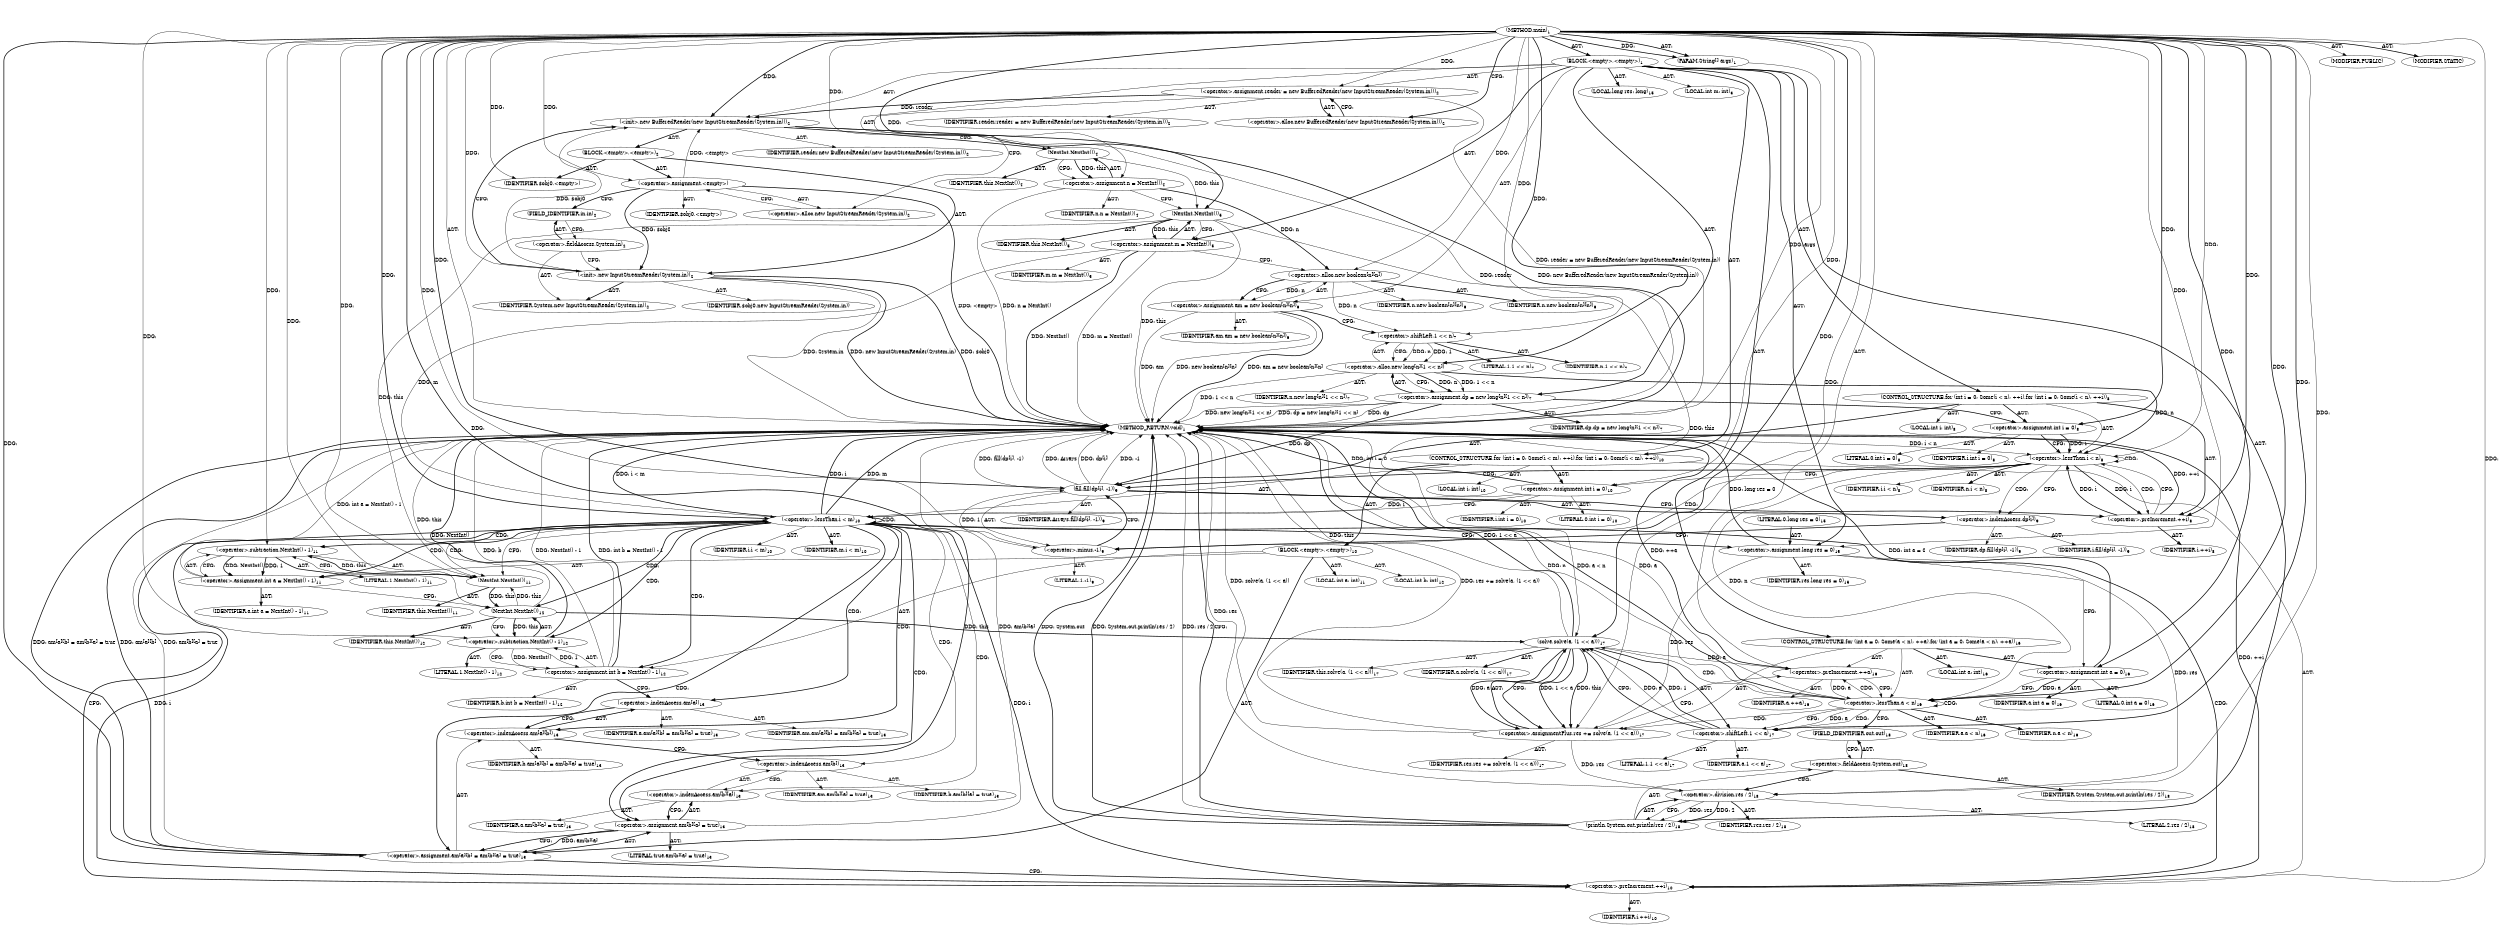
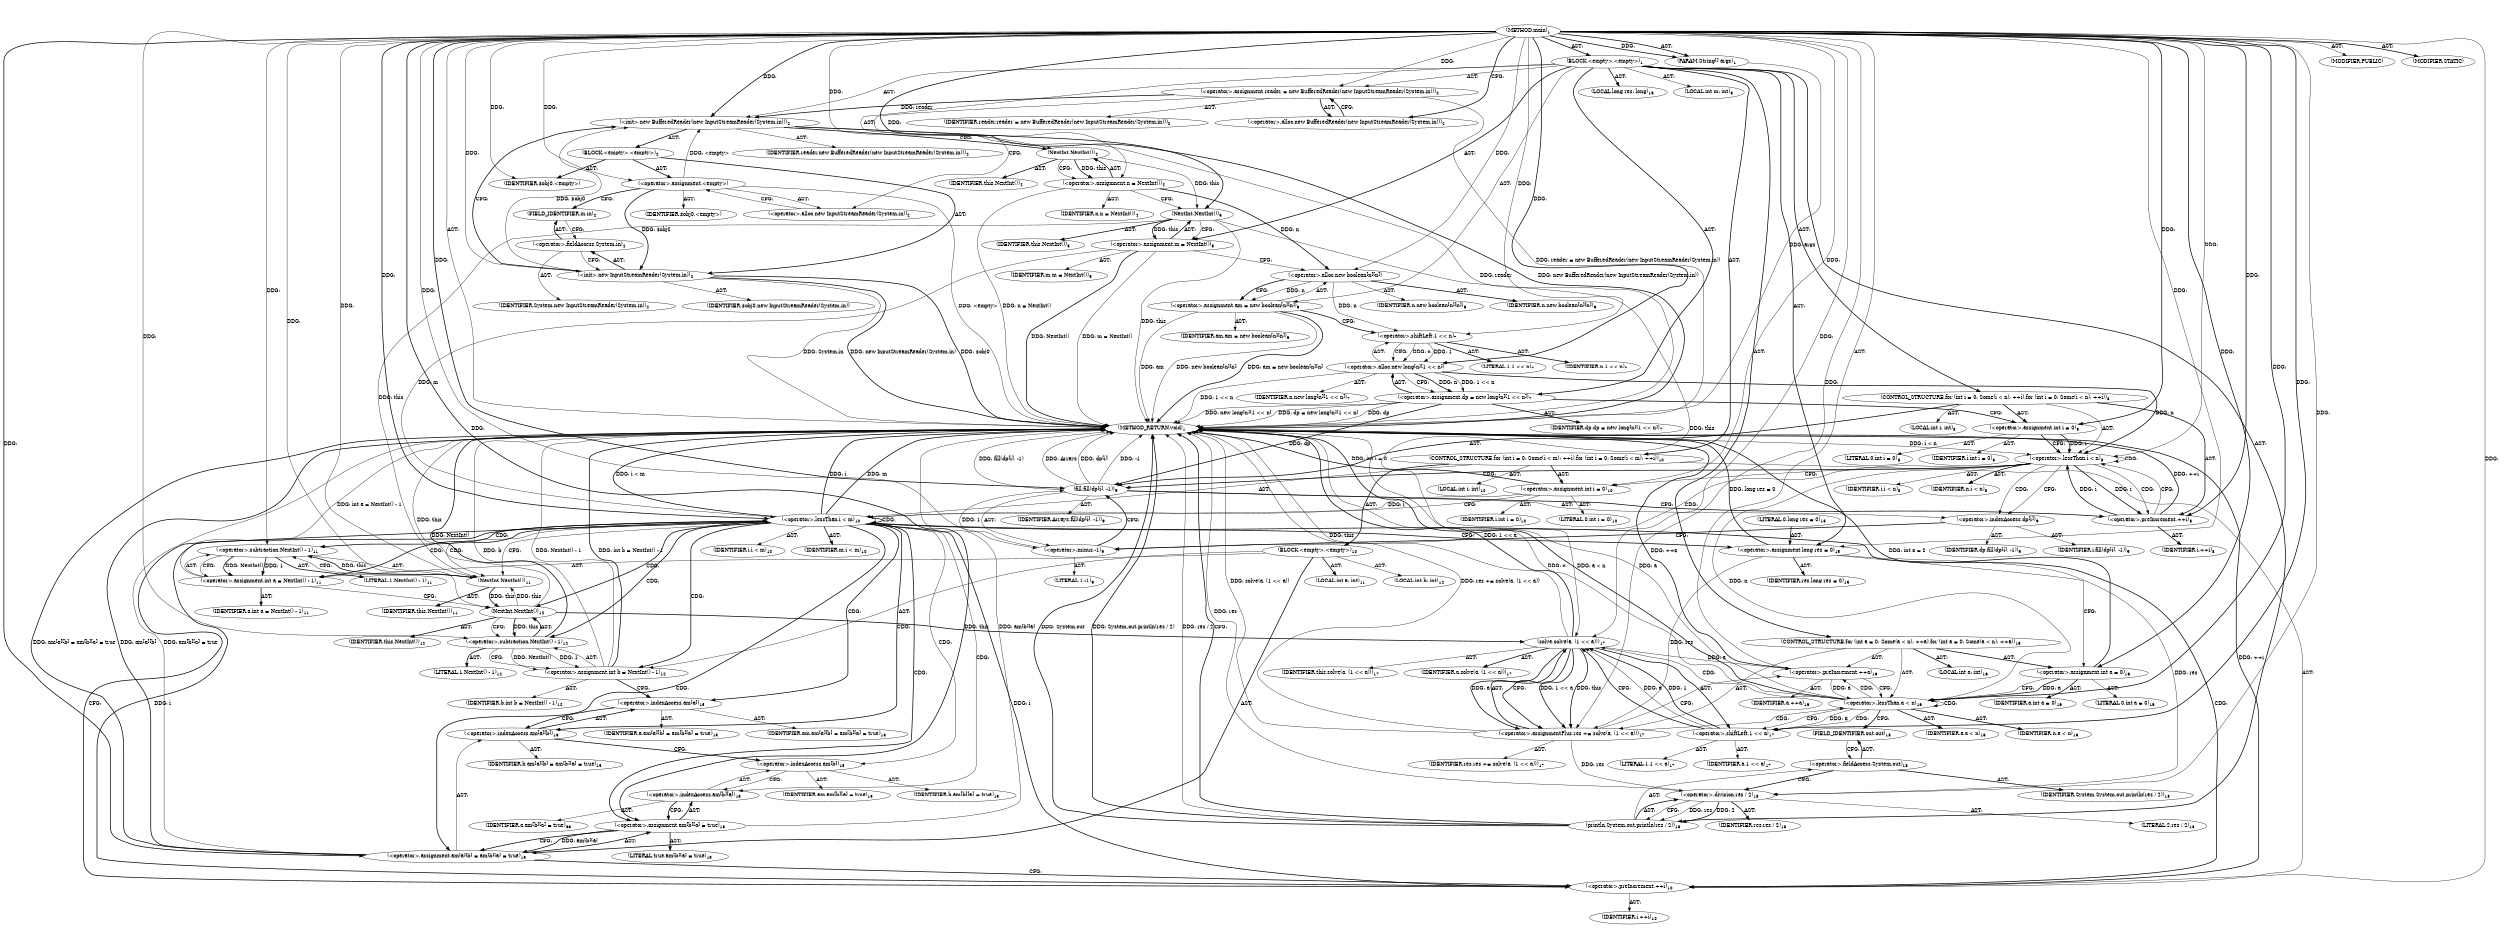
(1846, 258) -> (1846, 258)
(953, 262) -> (953, 262)
(607, 290) -> (610, 261)
(1555, 507) -> (1555, 507)
(1735, 718) -> (1742, 724)
(569, 825) -> (569, 825)
